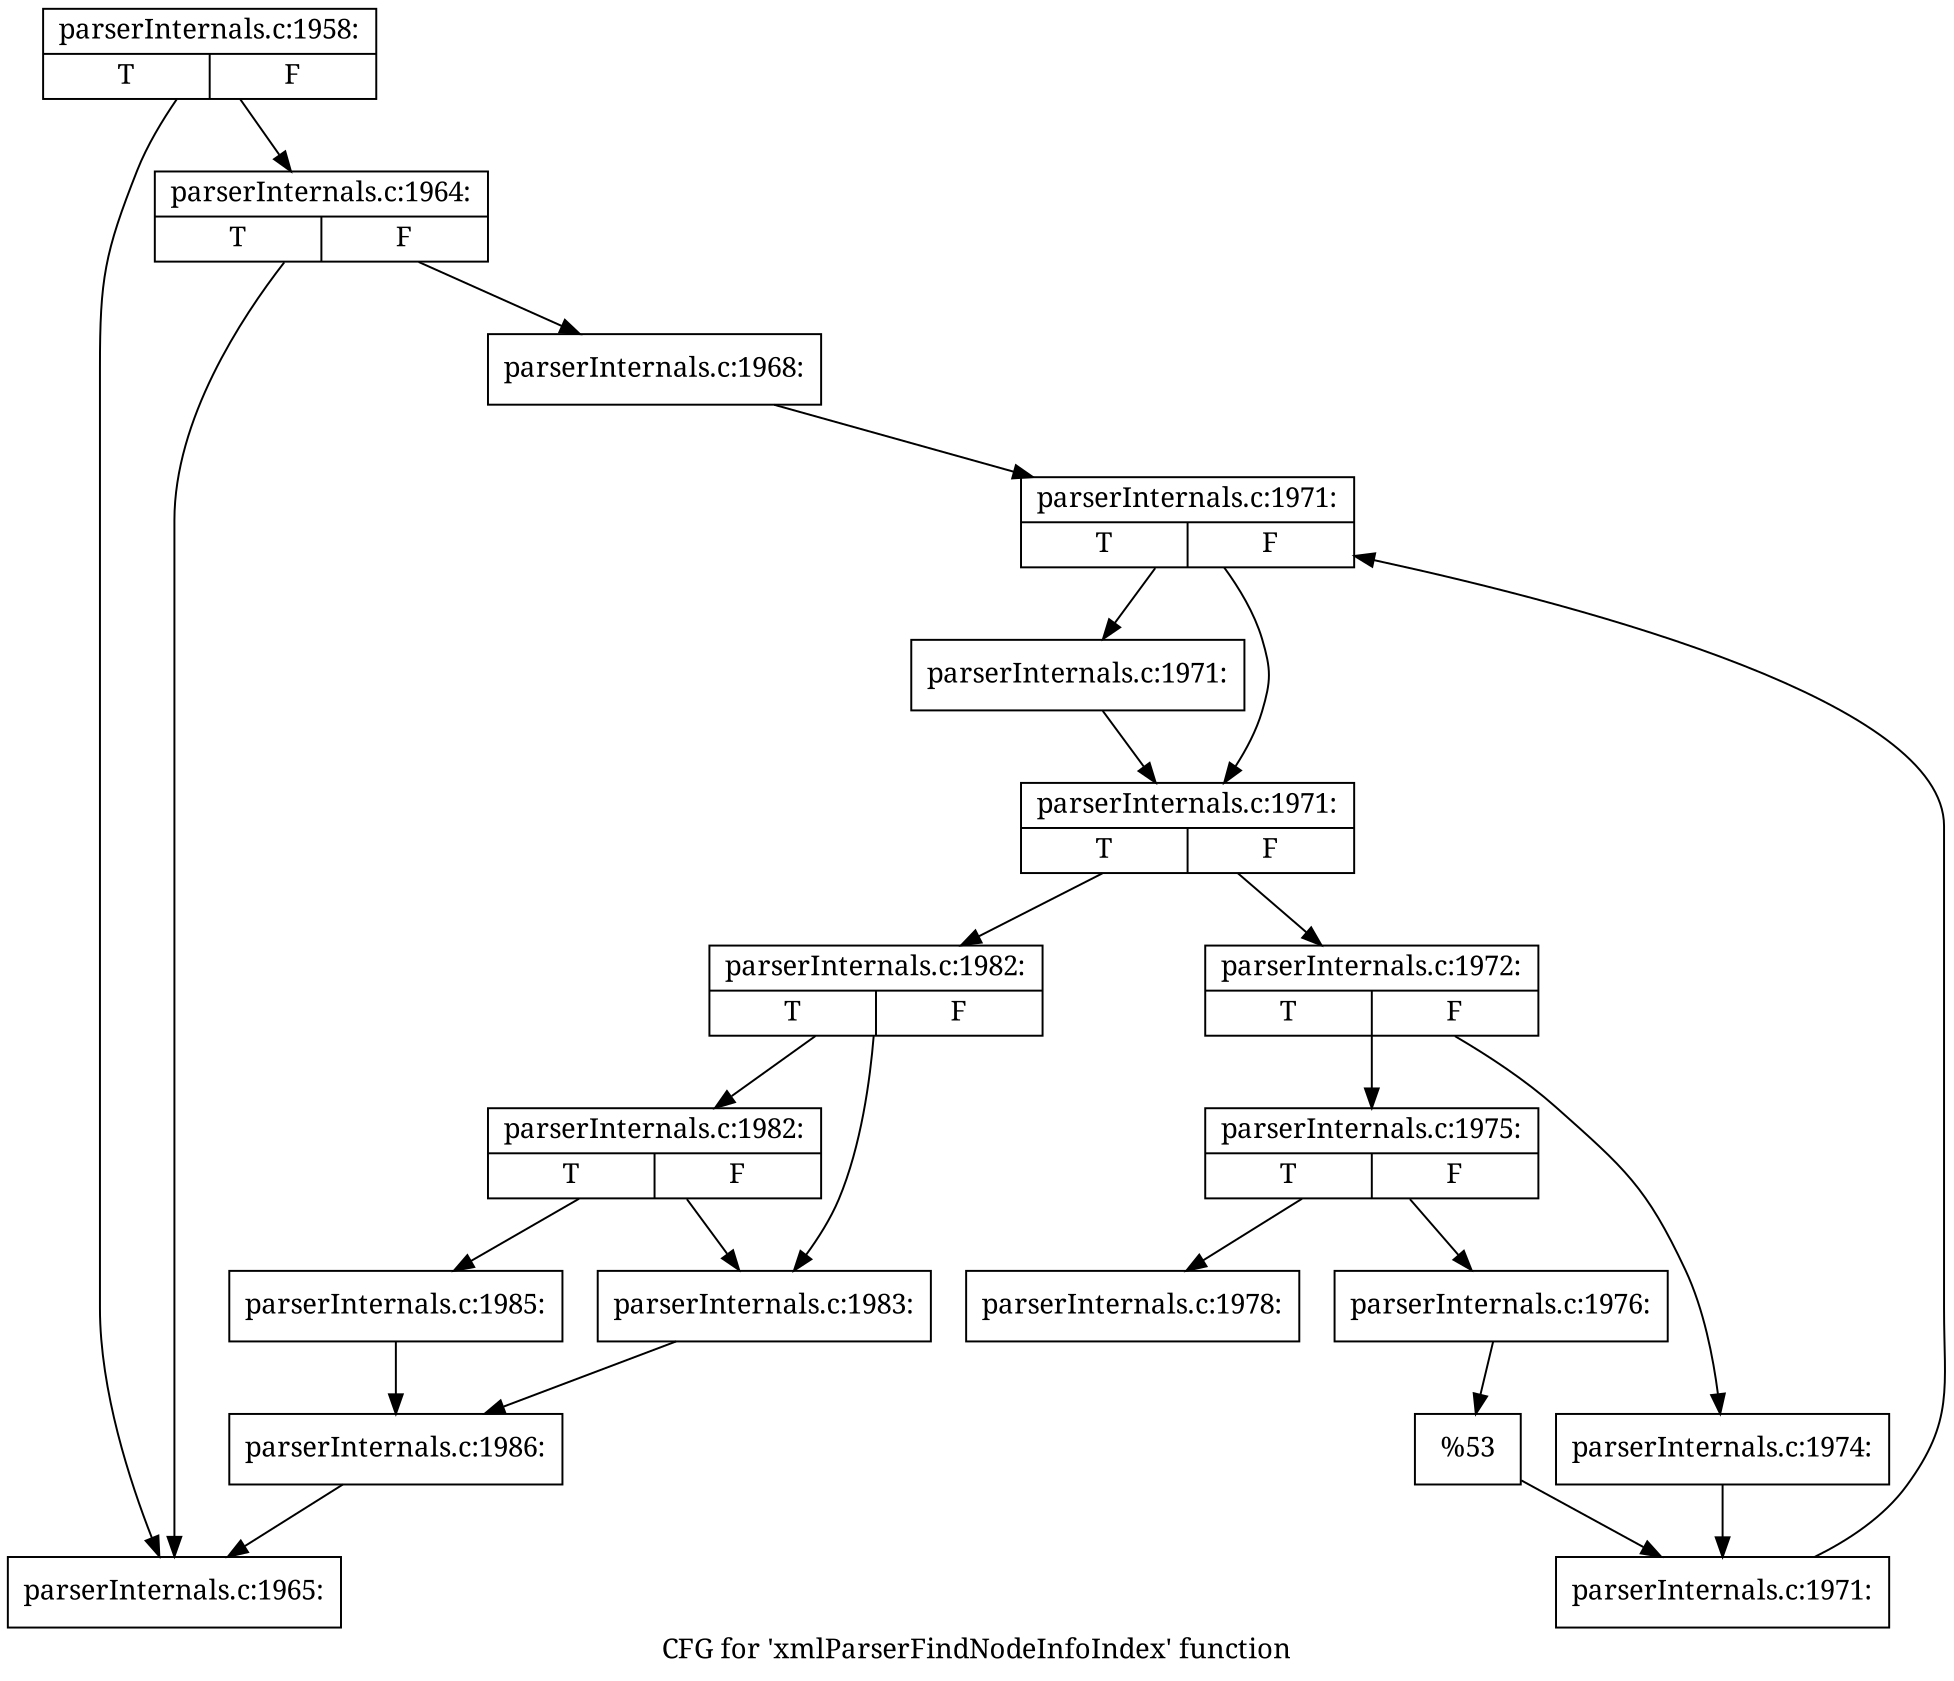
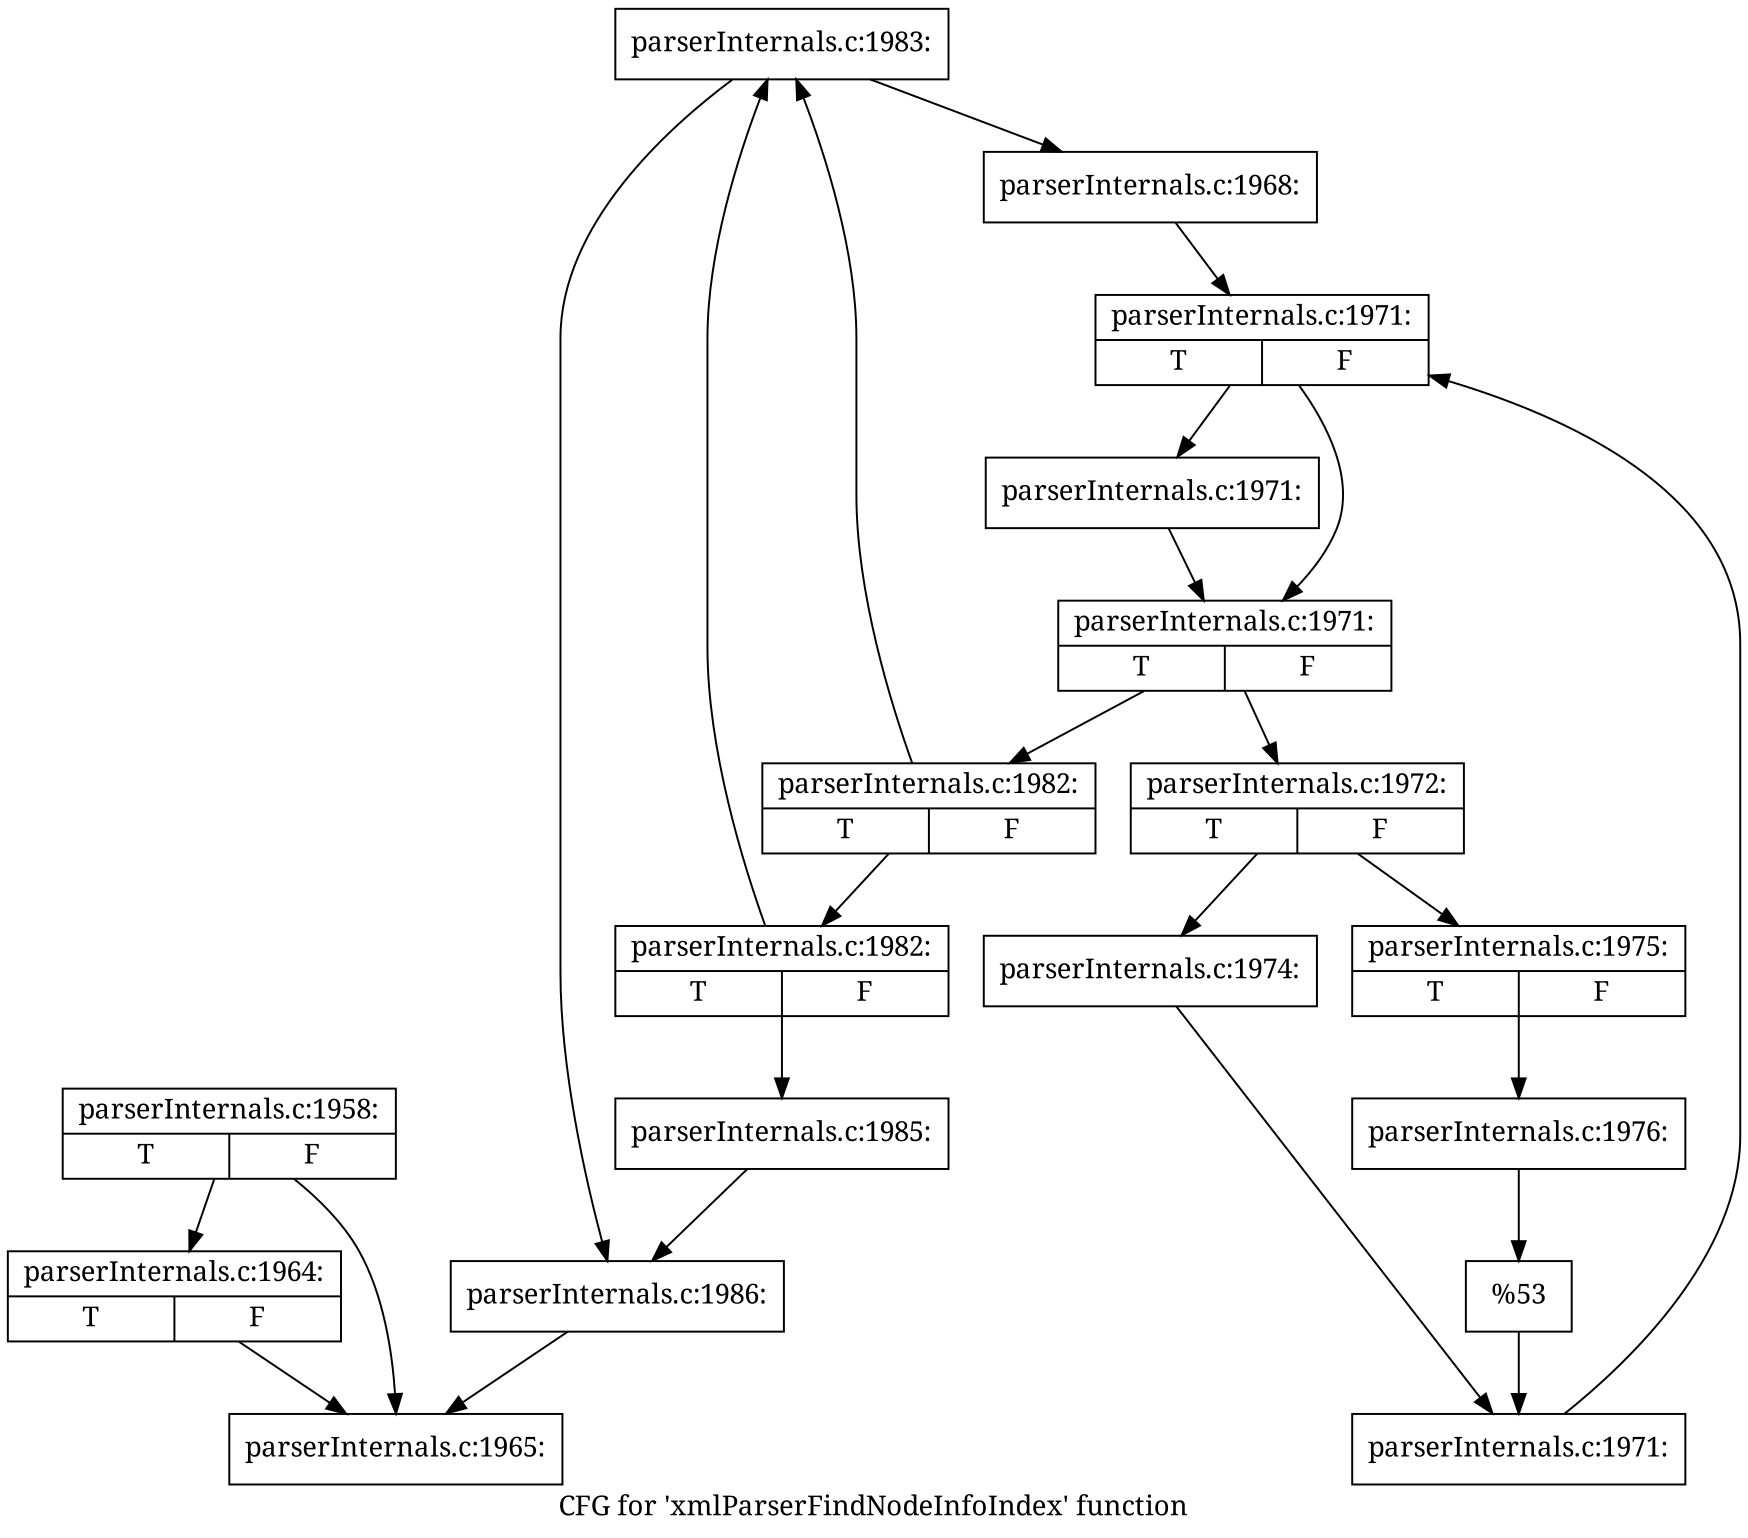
(490, 294) -> (956, 112)
(1133, 1306) -> none
